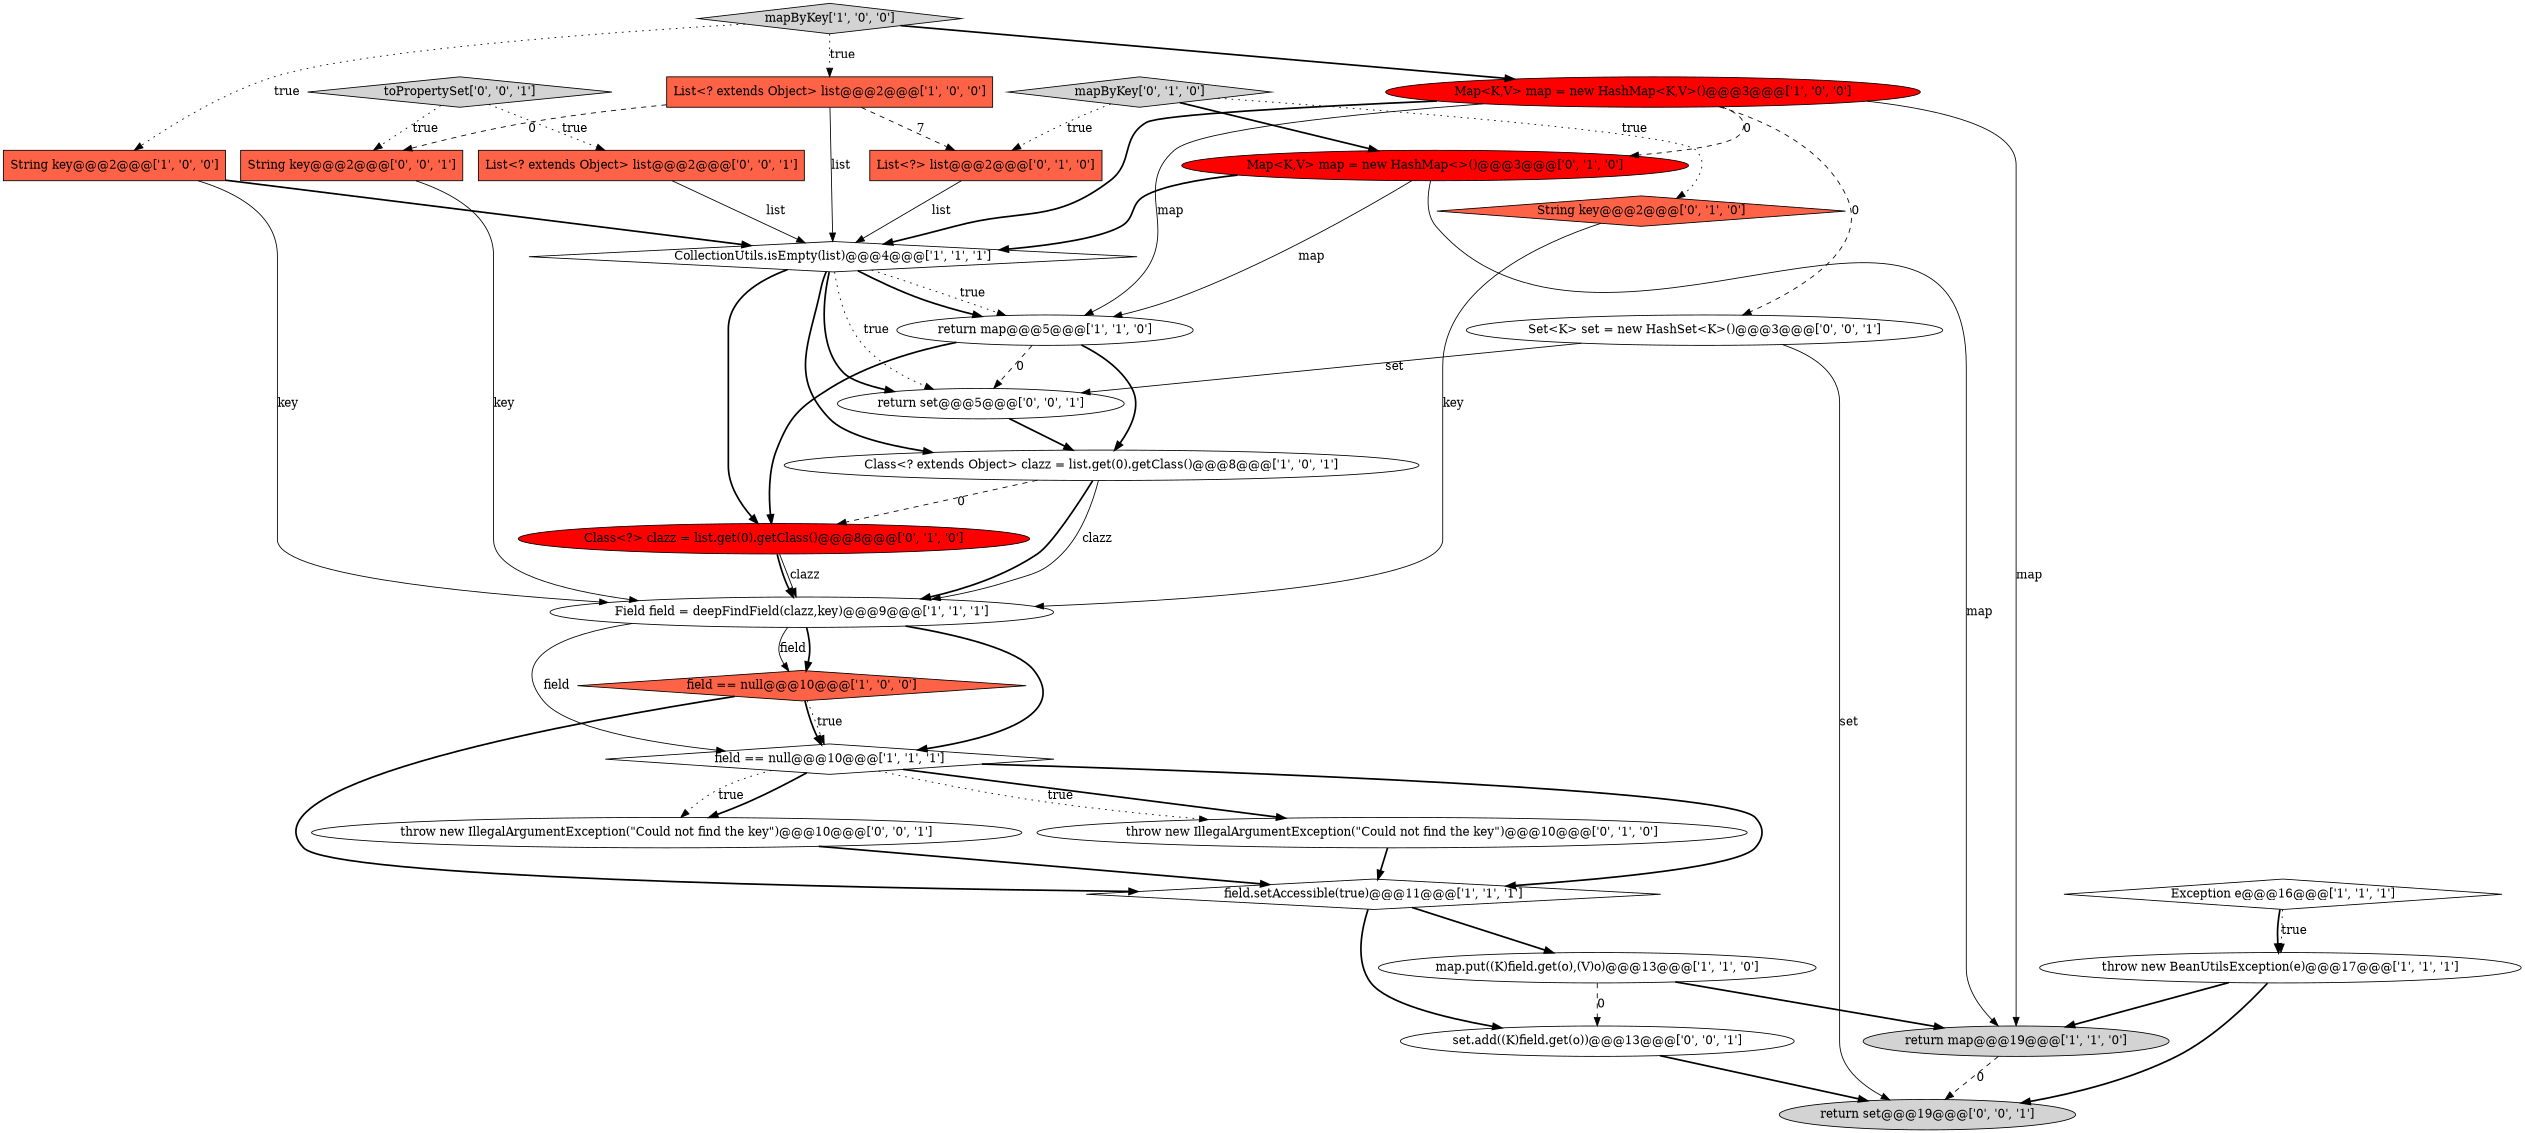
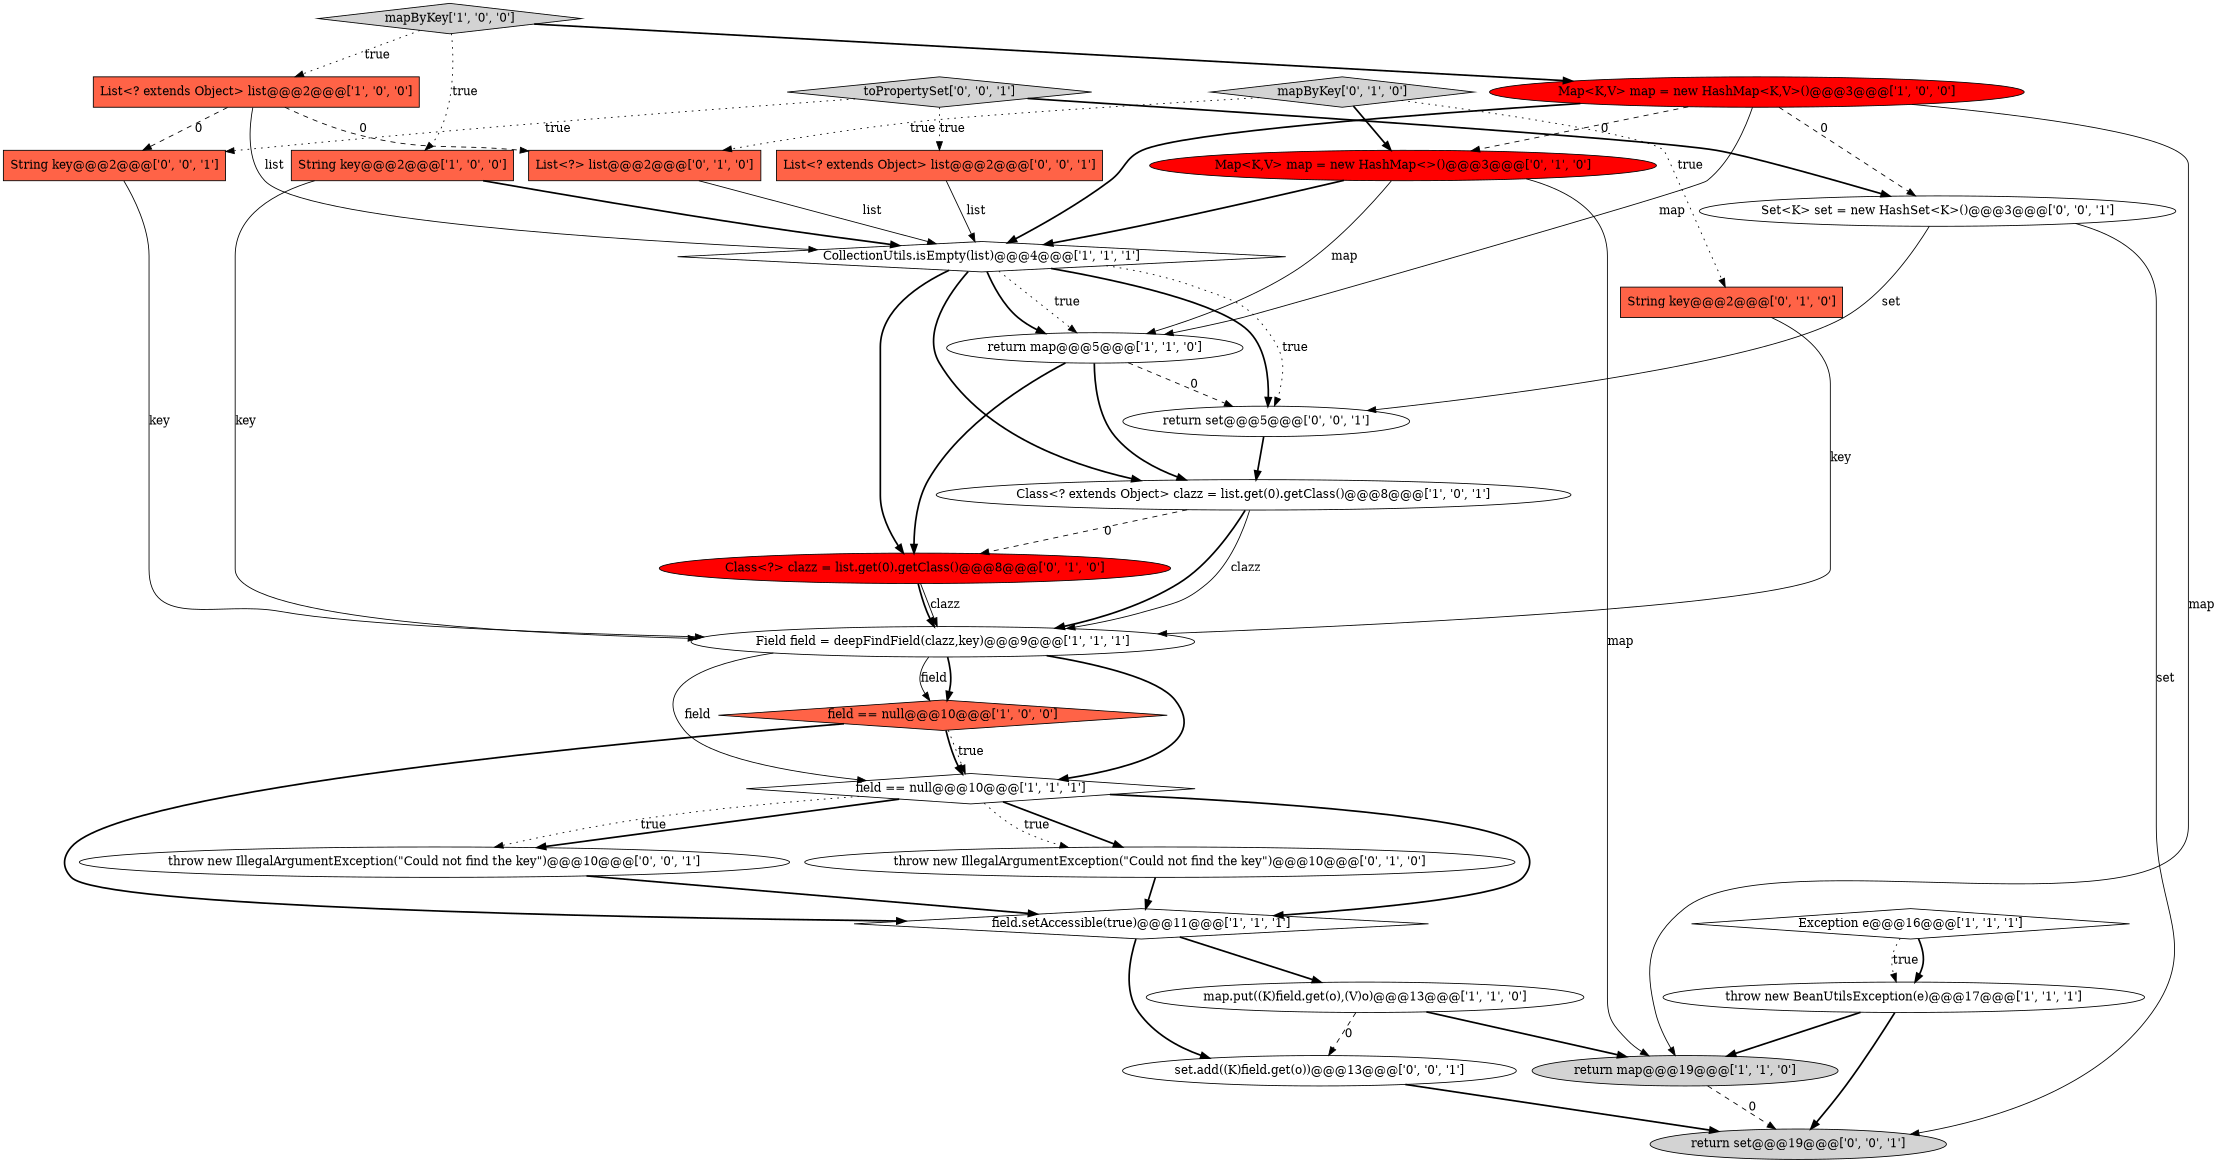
none -> (1457, 128)
(921, 129) -> (364, 129)
(1641, 211) -> (1732, 302)
